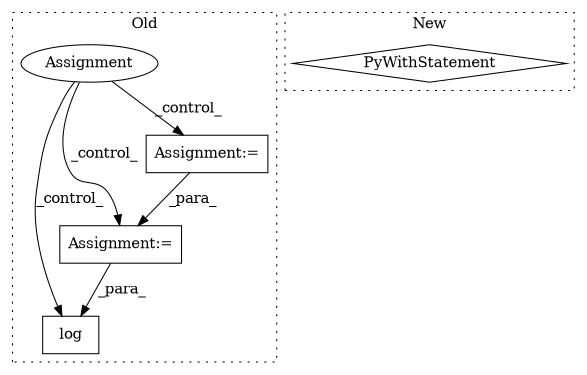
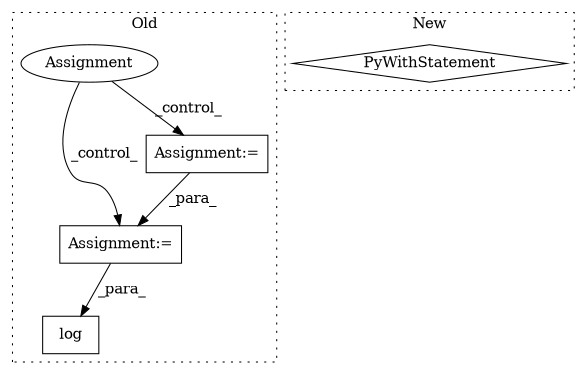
(36, 192) -> none
